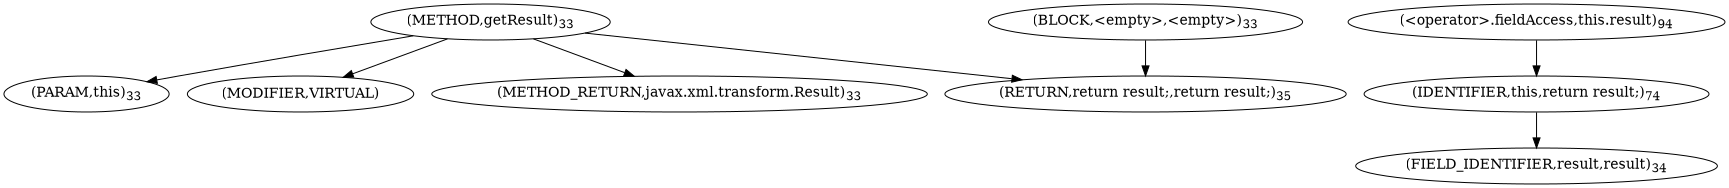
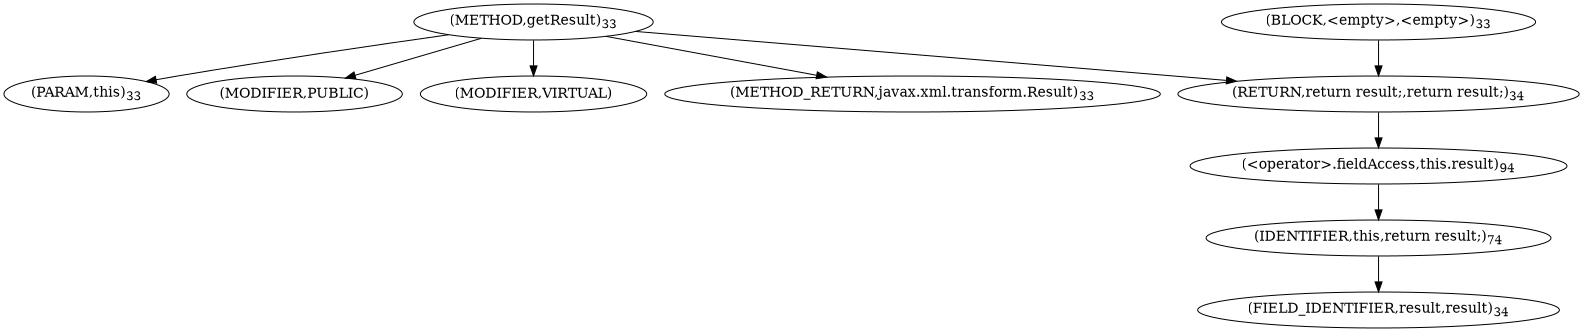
(1284, 92) -> (1517, 92)
none -> (295, 94)
none -> (1378, 125)
